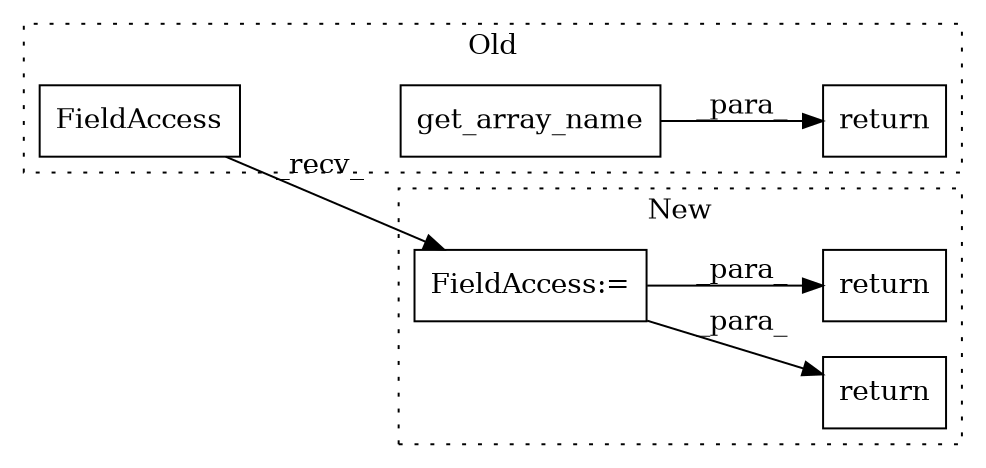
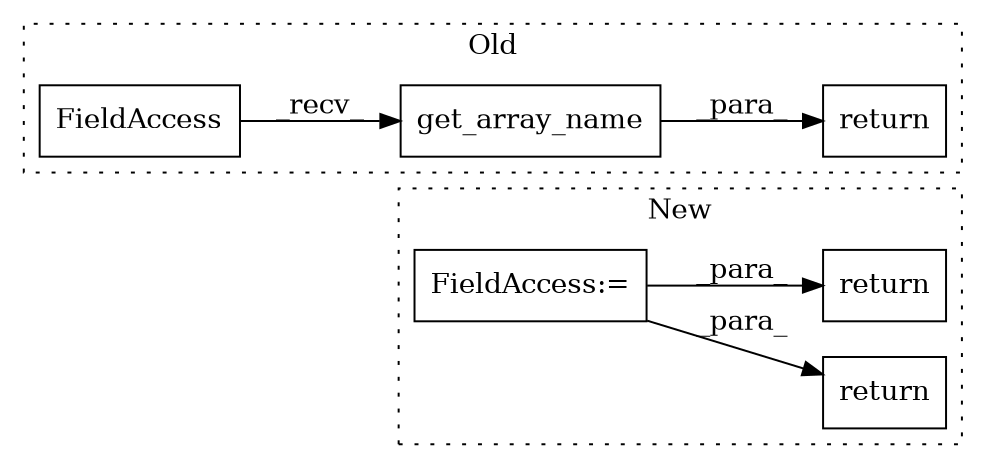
(326, 199) -> (310, 121)
